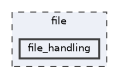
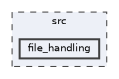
(59, 22) -> (59, 22)
